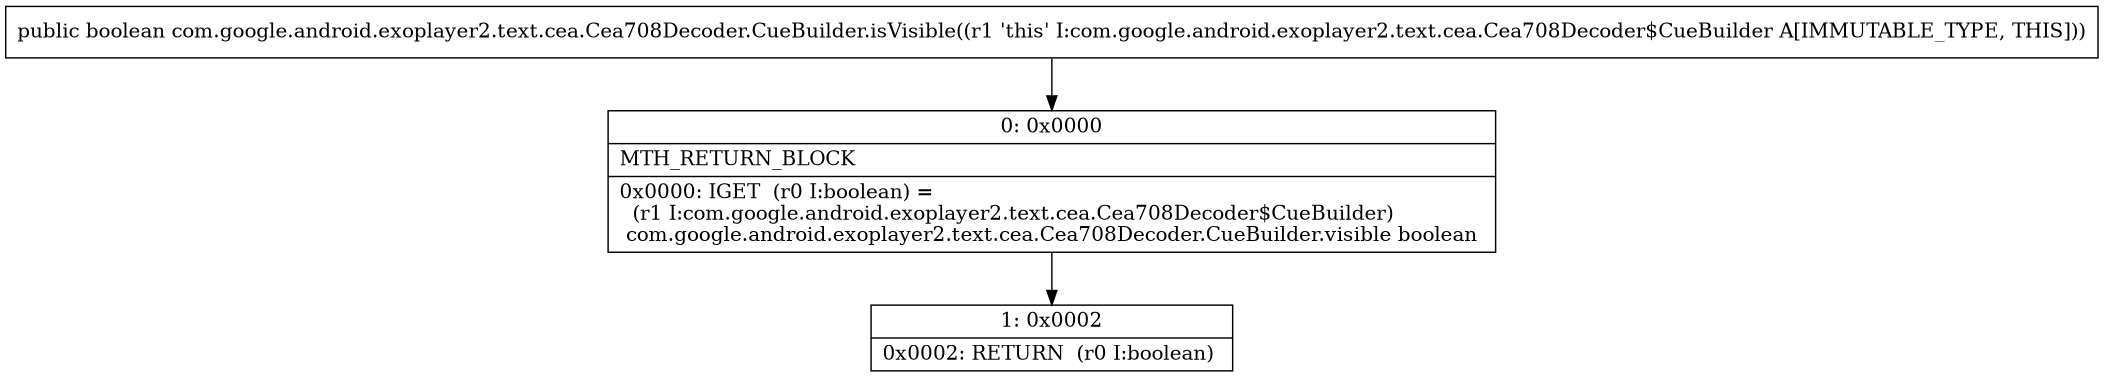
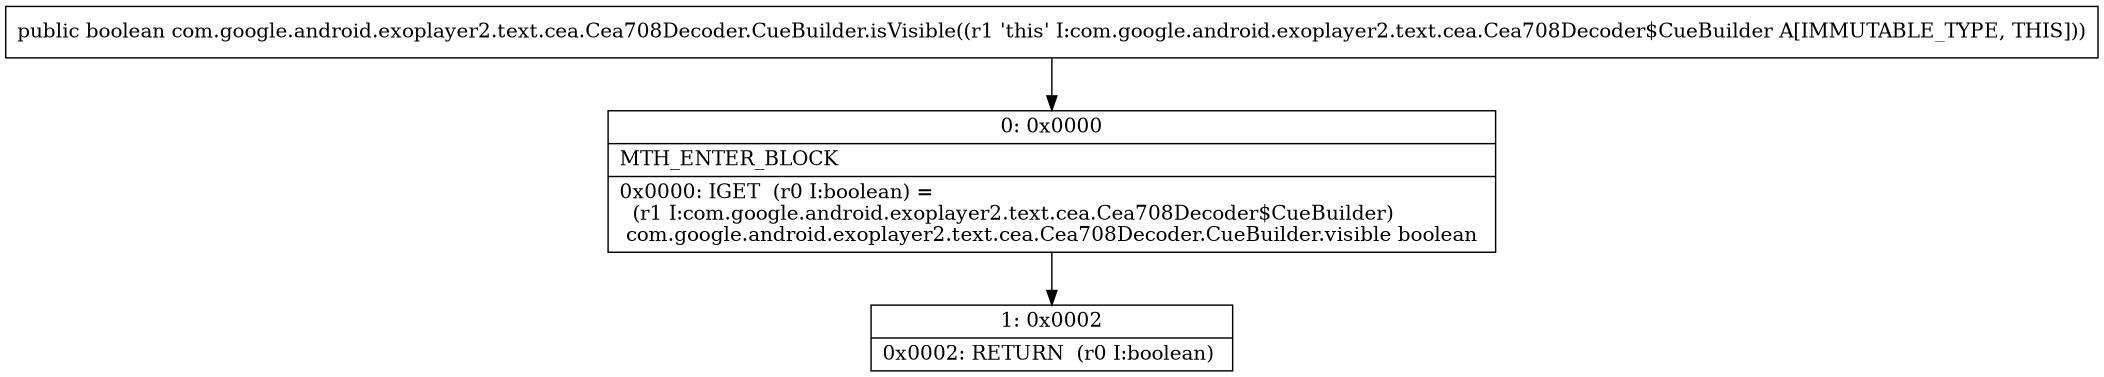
(738, 159) -> (730, 159)
